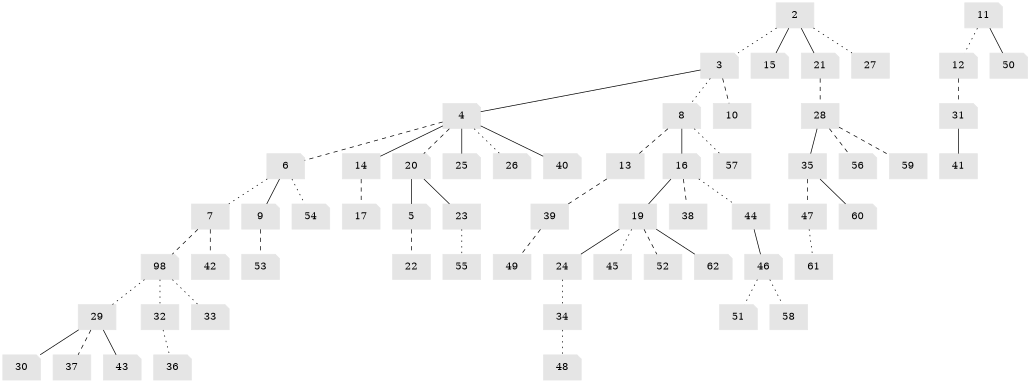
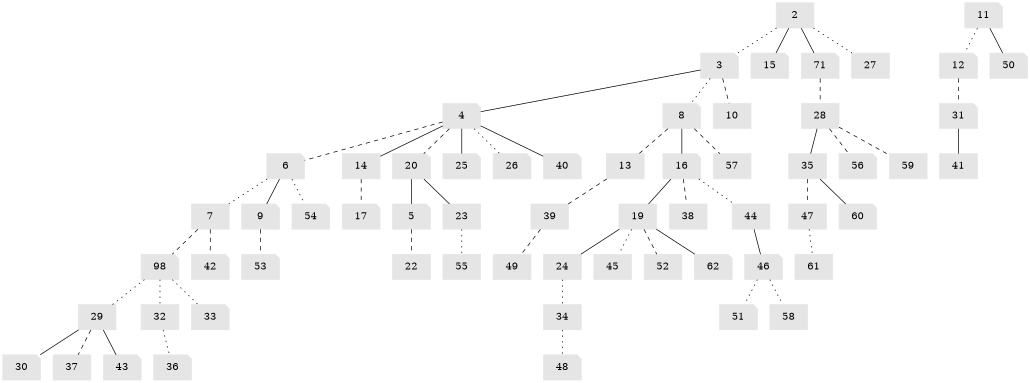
(820, 66) -> (820, 66)
(707, 141) -> (707, 141)
